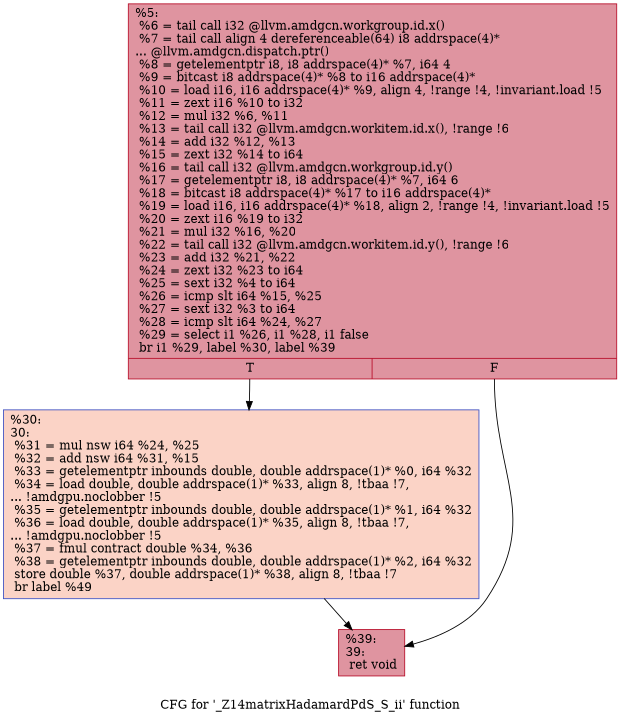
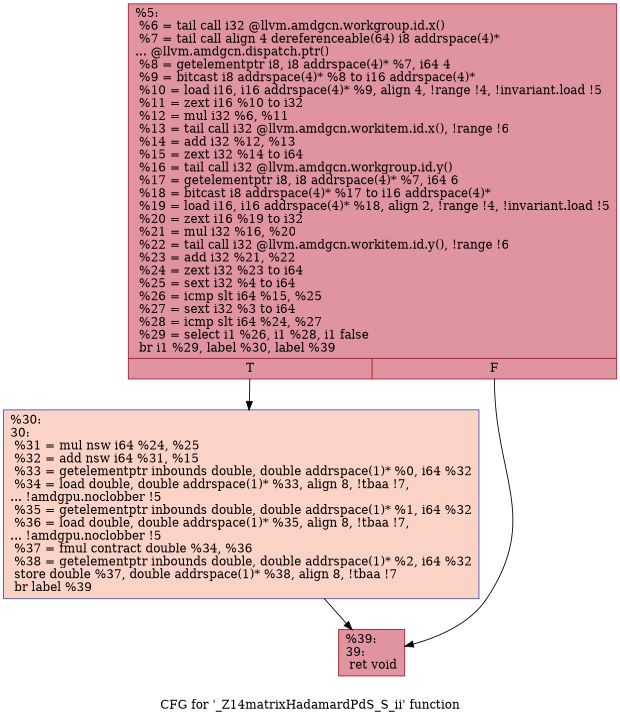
(52, 588) -> (52, 588)
